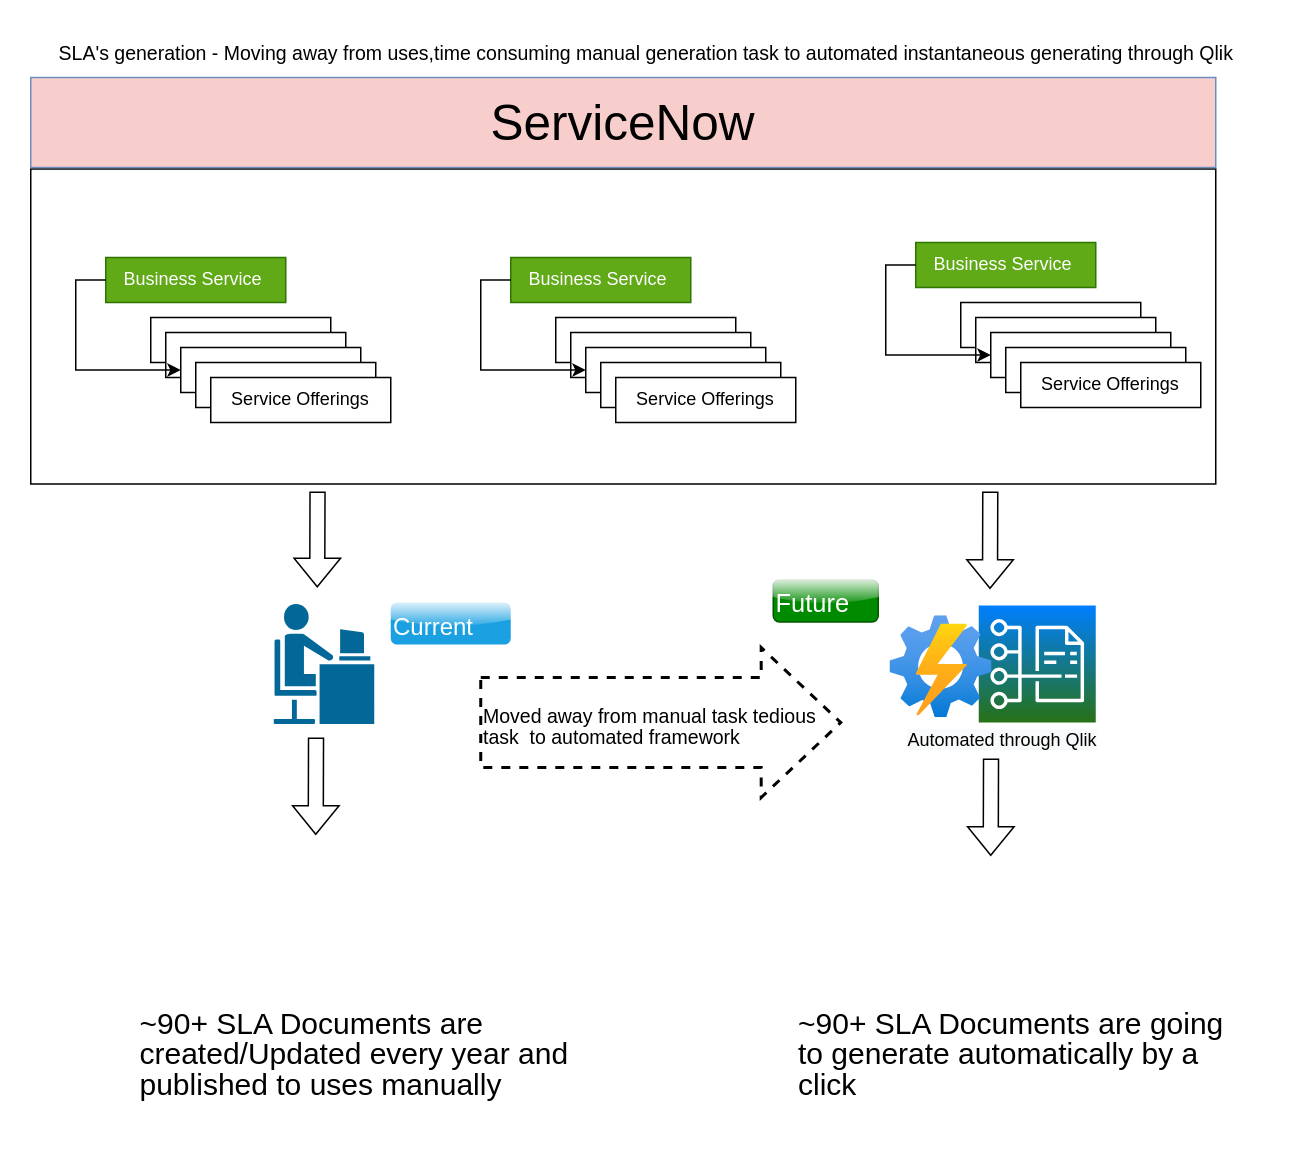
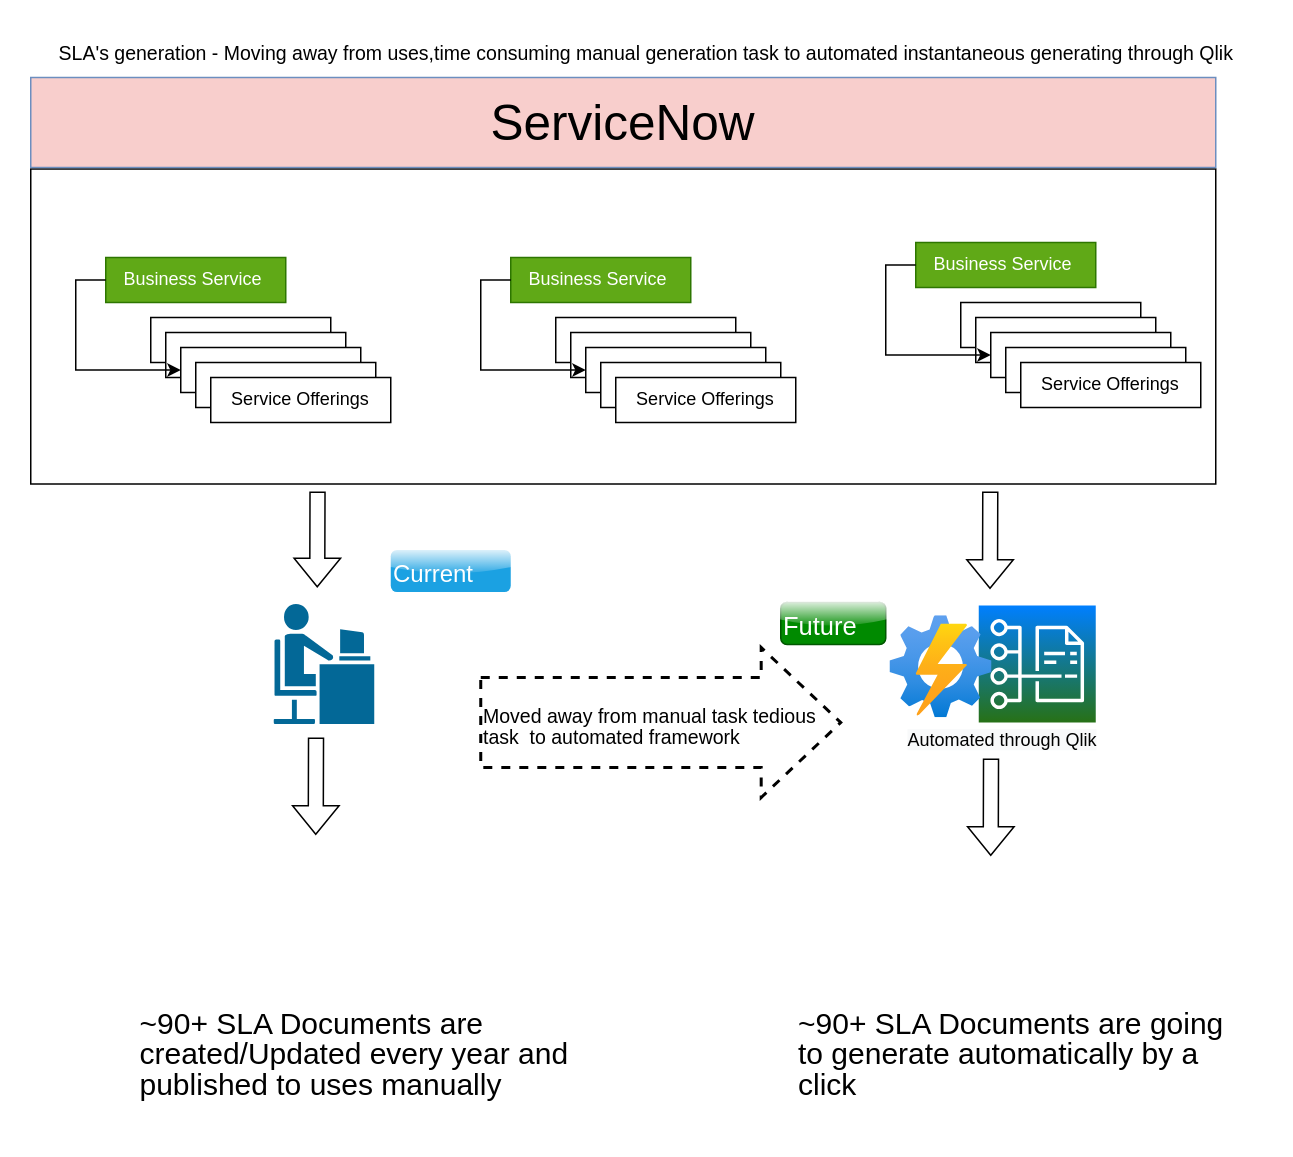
(826, 601) -> (833, 623)
(451, 623) -> (451, 571)
